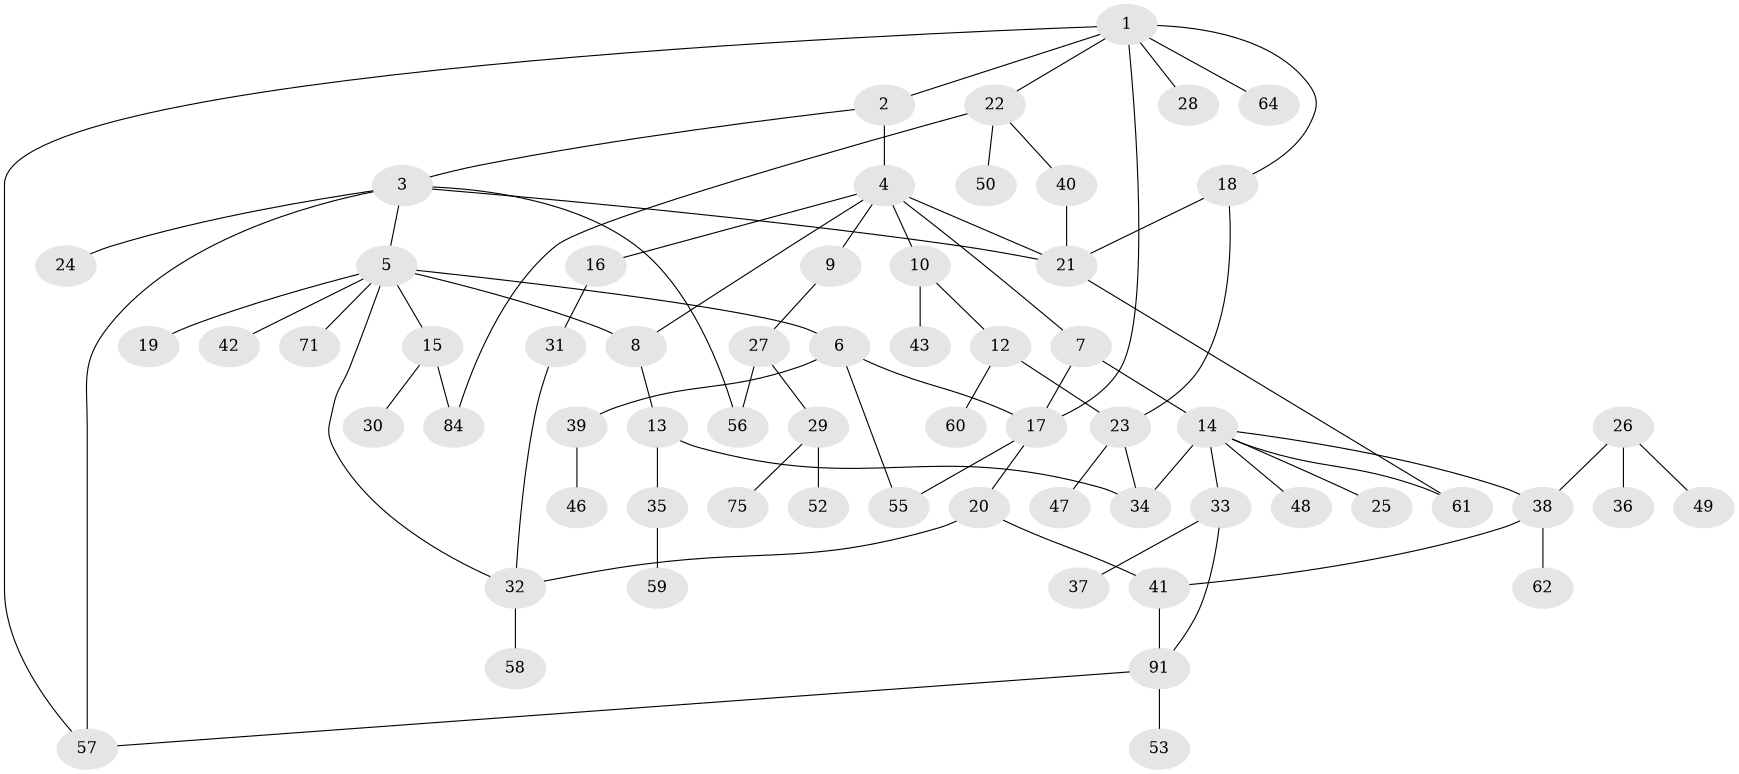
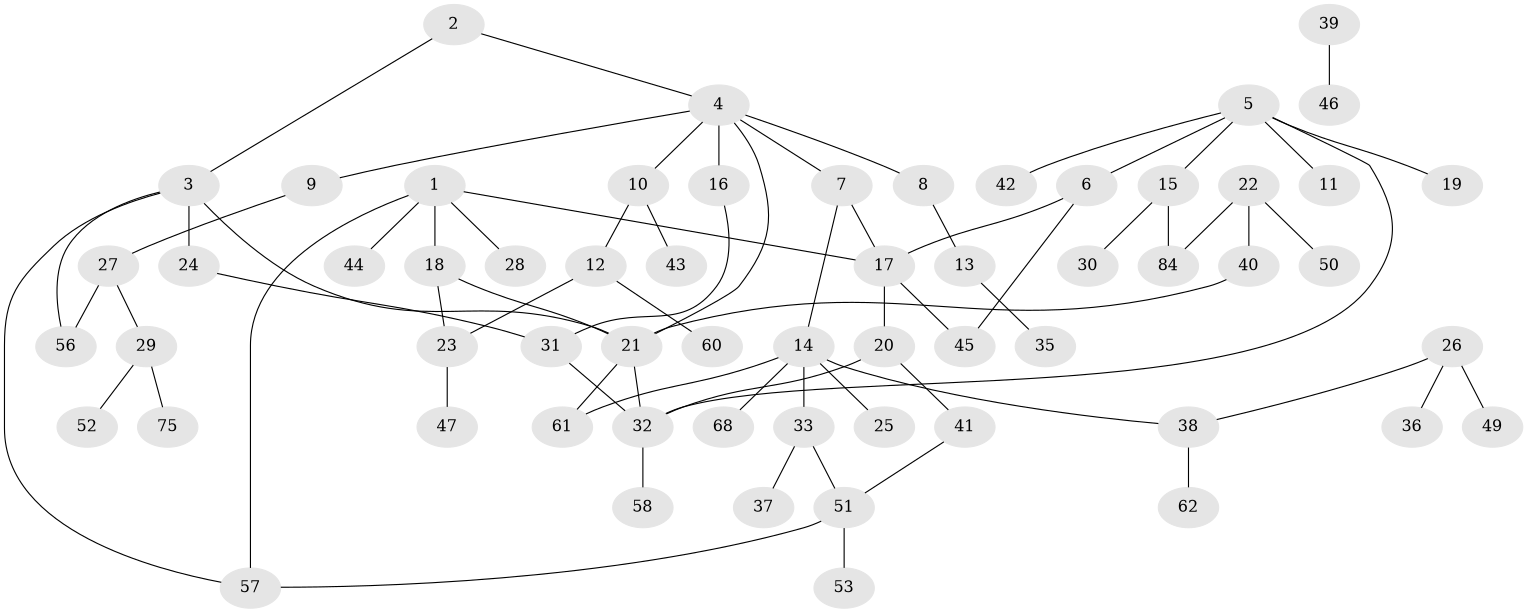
(1006, 65) -> none
(1061, 65) -> none
(1269, 105) -> (354, 266)
(395, 226) -> none
none -> (309, 293)
(520, 301) -> none
(310, 347) -> (1329, 186)
none -> (637, 387)
(708, 387) -> none
(899, 508) -> (965, 347)
(1140, 508) -> none
(1301, 508) -> (723, 427)
(1357, 562) -> none
(657, 588) -> none
(1159, 669) -> (844, 508)
